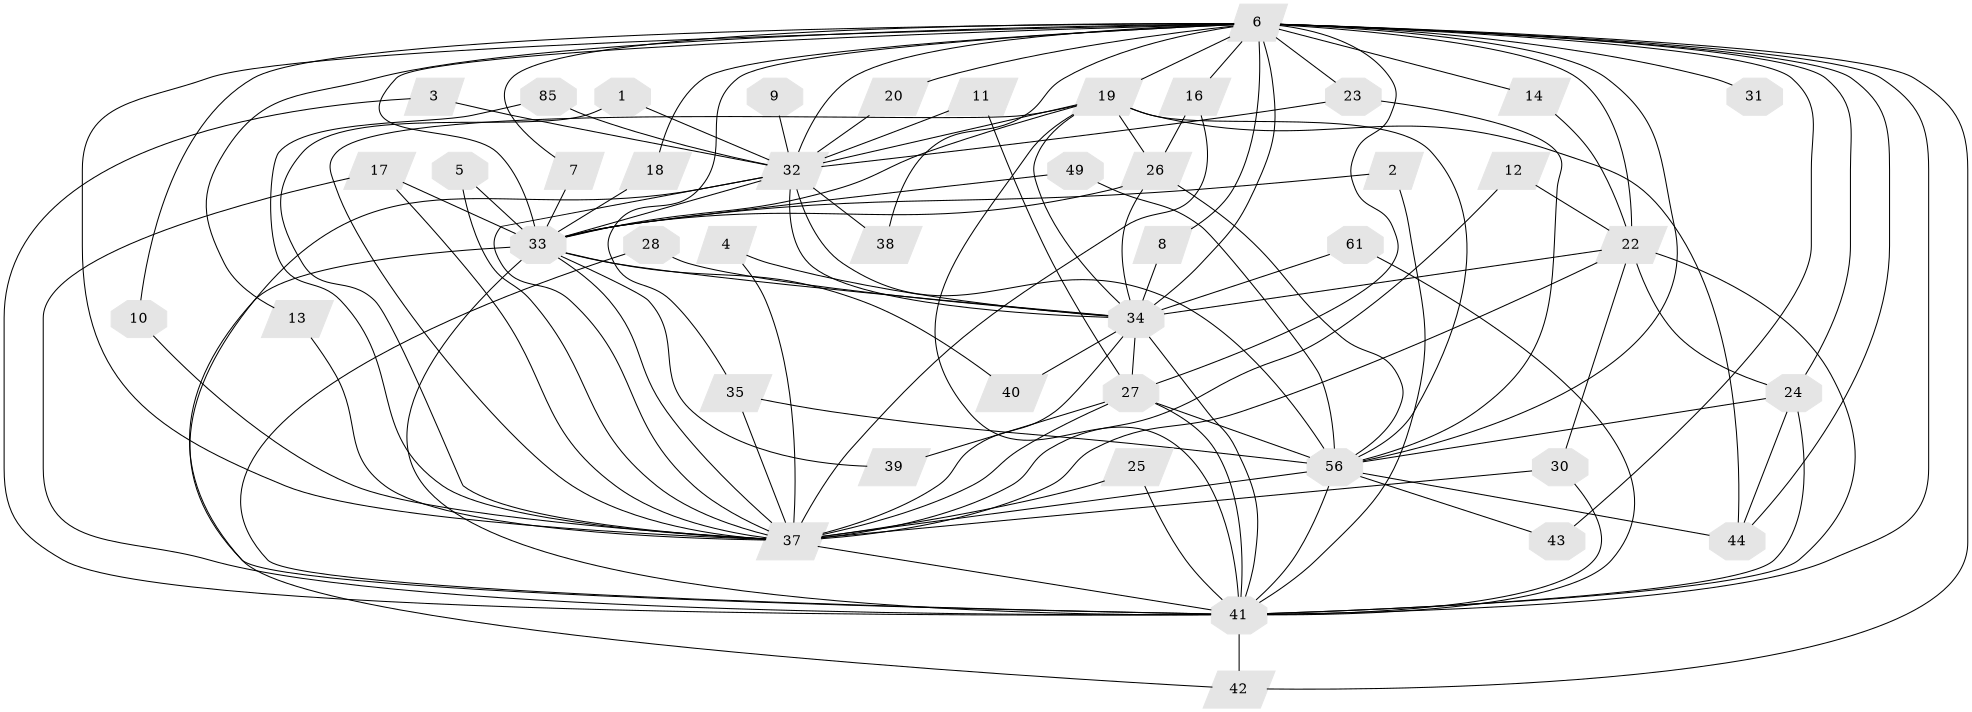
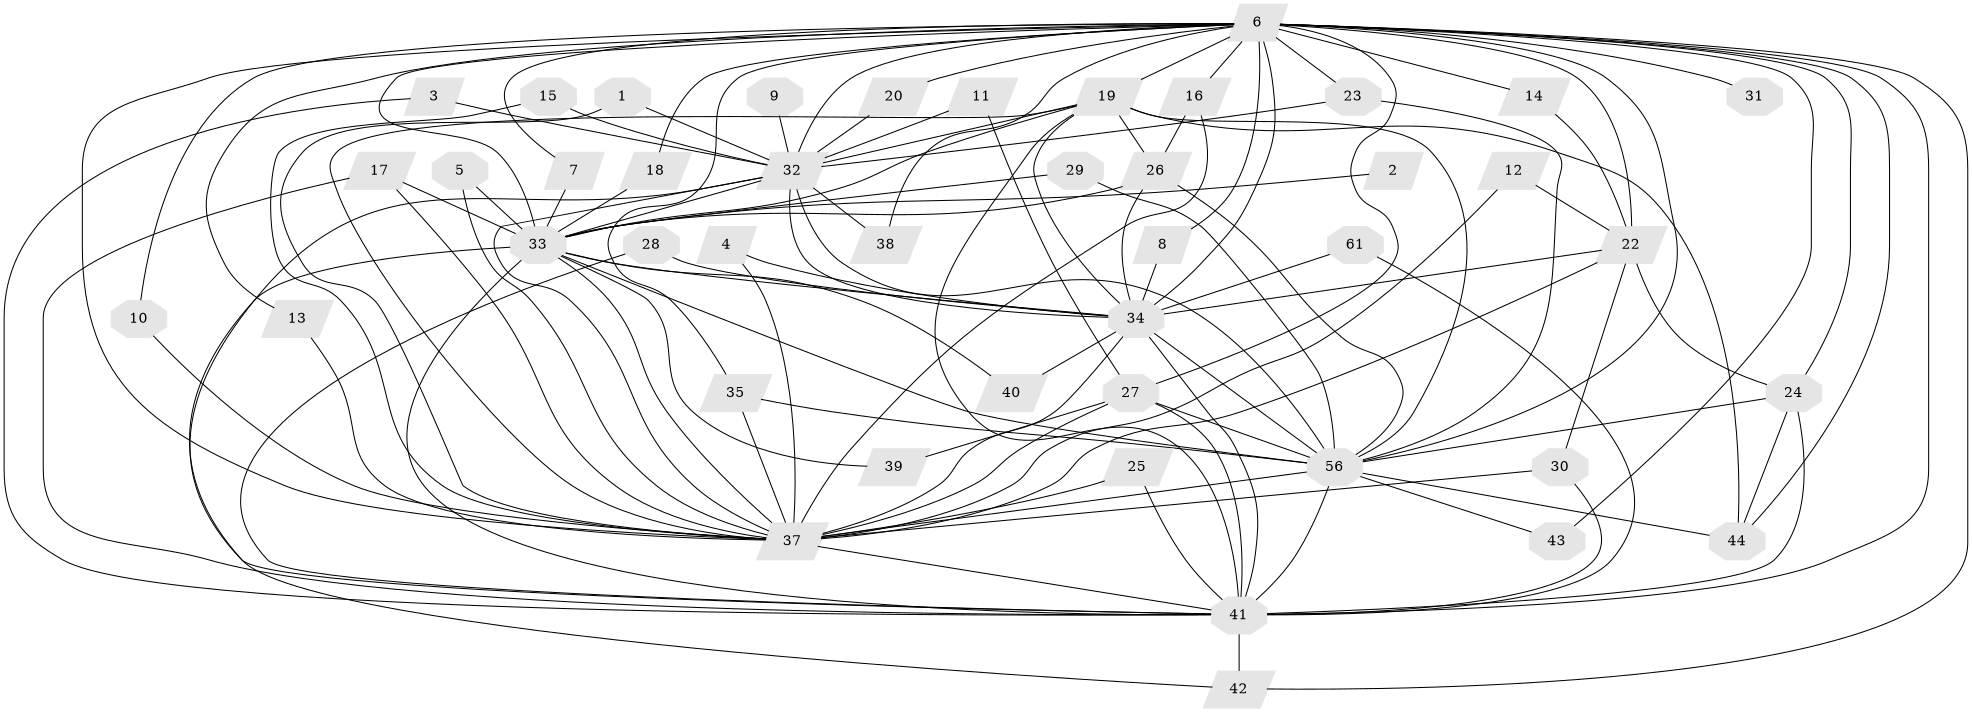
(549, 97) -> (549, 97)
(1075, 171) -> (1075, 171)
(1134, 356) -> (1235, 393)
none -> (924, 397)
(1407, 436) -> none
(1792, 563) -> none
